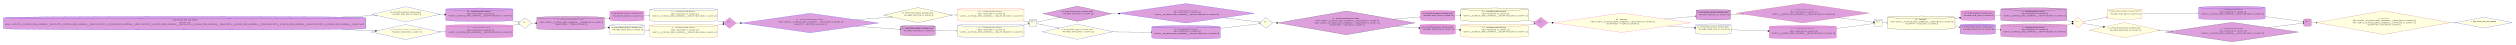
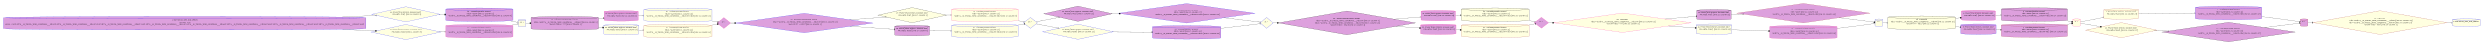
(525, 23) -> (522, 23)
(1033, 23) -> (1030, 23)
(2078, 23) -> (2077, 23)
(2484, 23) -> (2466, 23)
